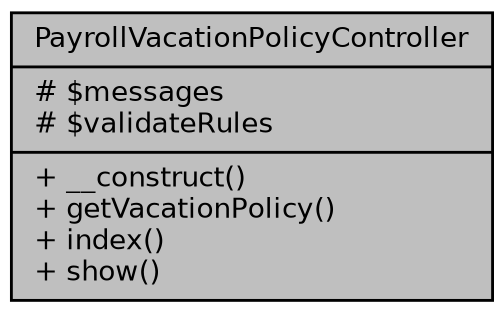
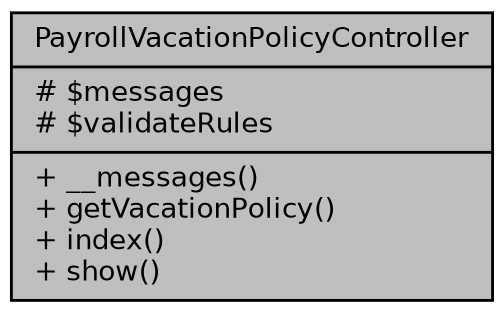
(141, 178) -> (147, 178)
